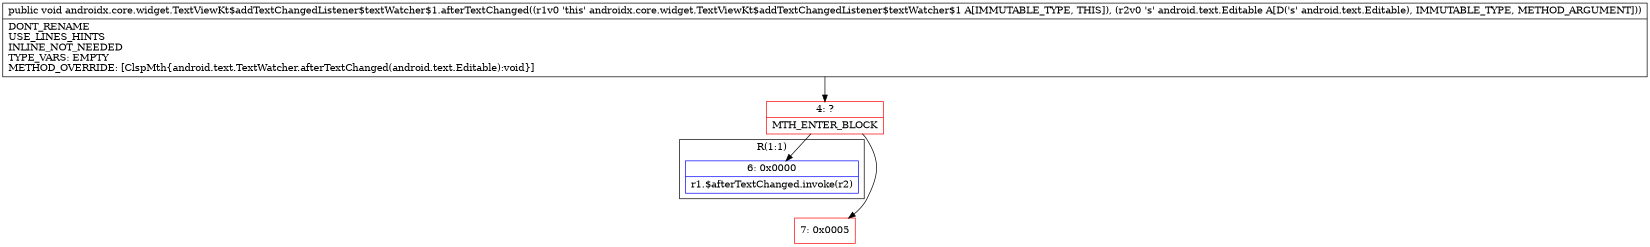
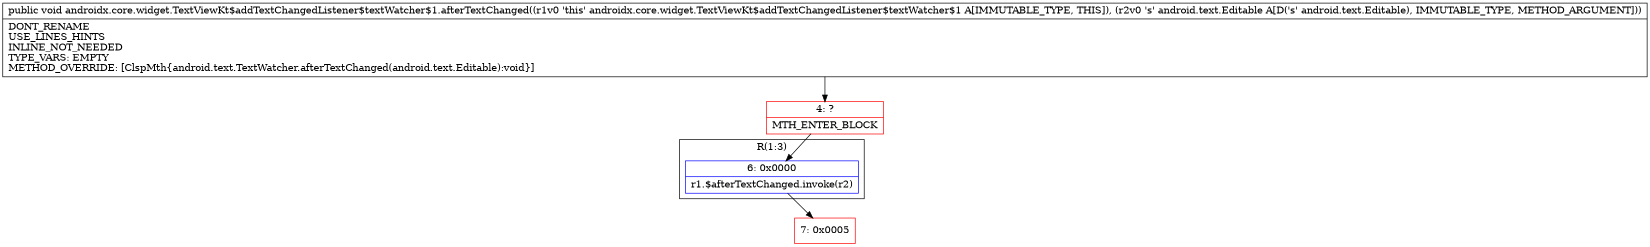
(772, 147) -> (772, 147)
(876, 175) -> (798, 203)
